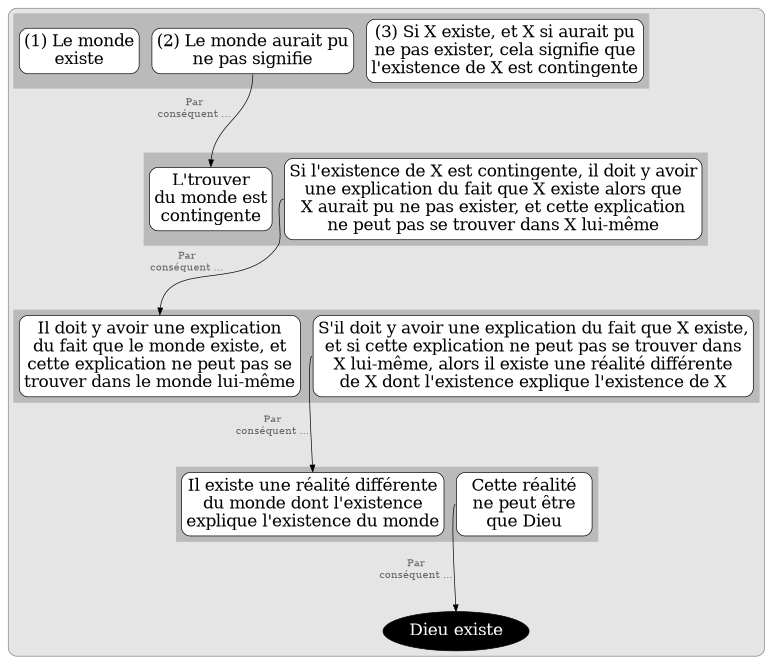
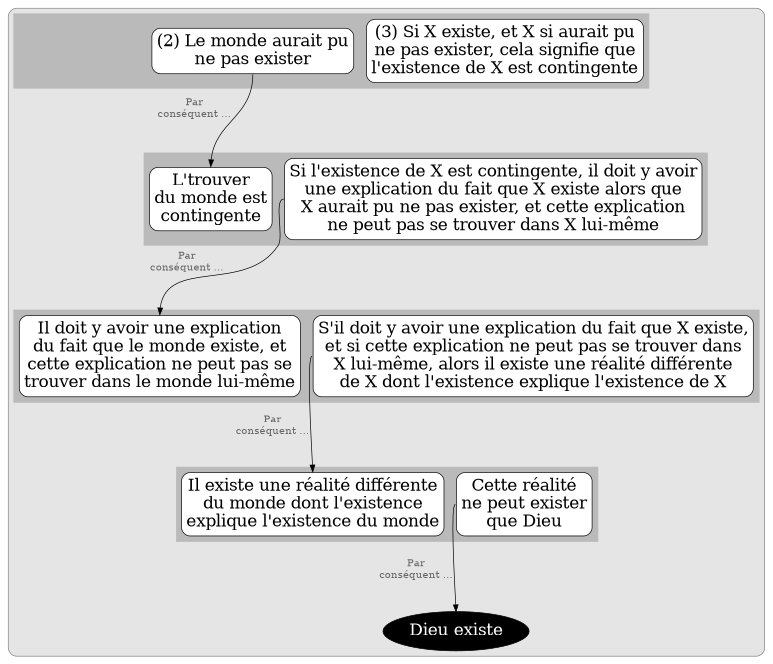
(79, 51) -> none
(253, 51) -> (253, 51)
(524, 504) -> (524, 504)
